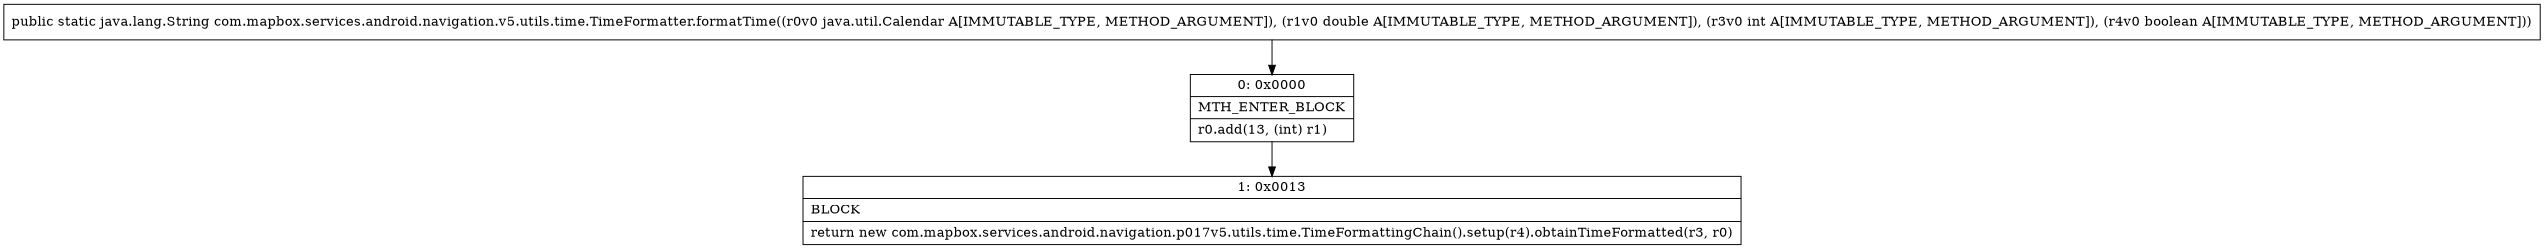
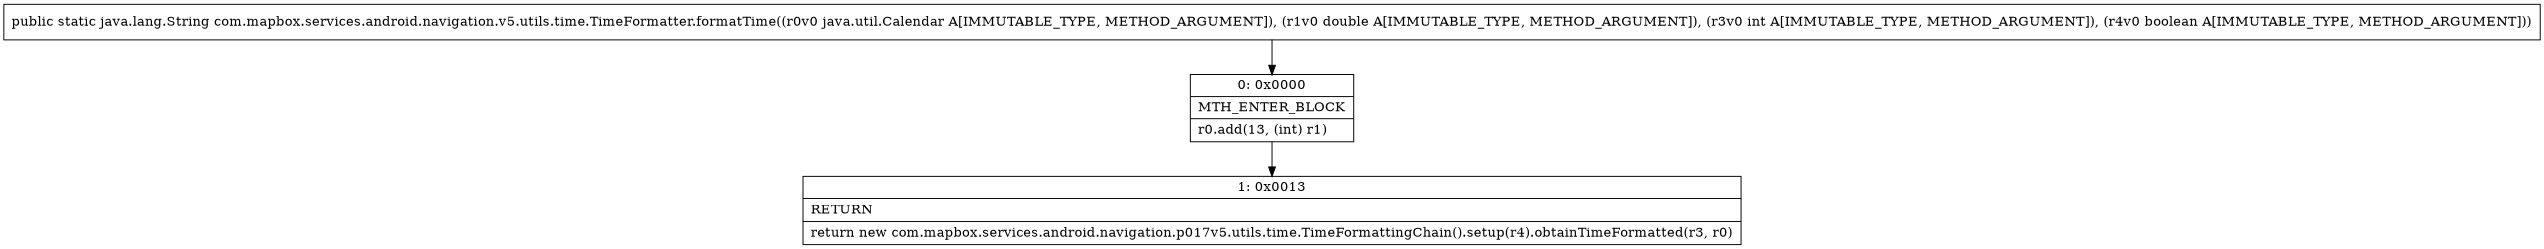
(836, 210) -> (842, 210)
